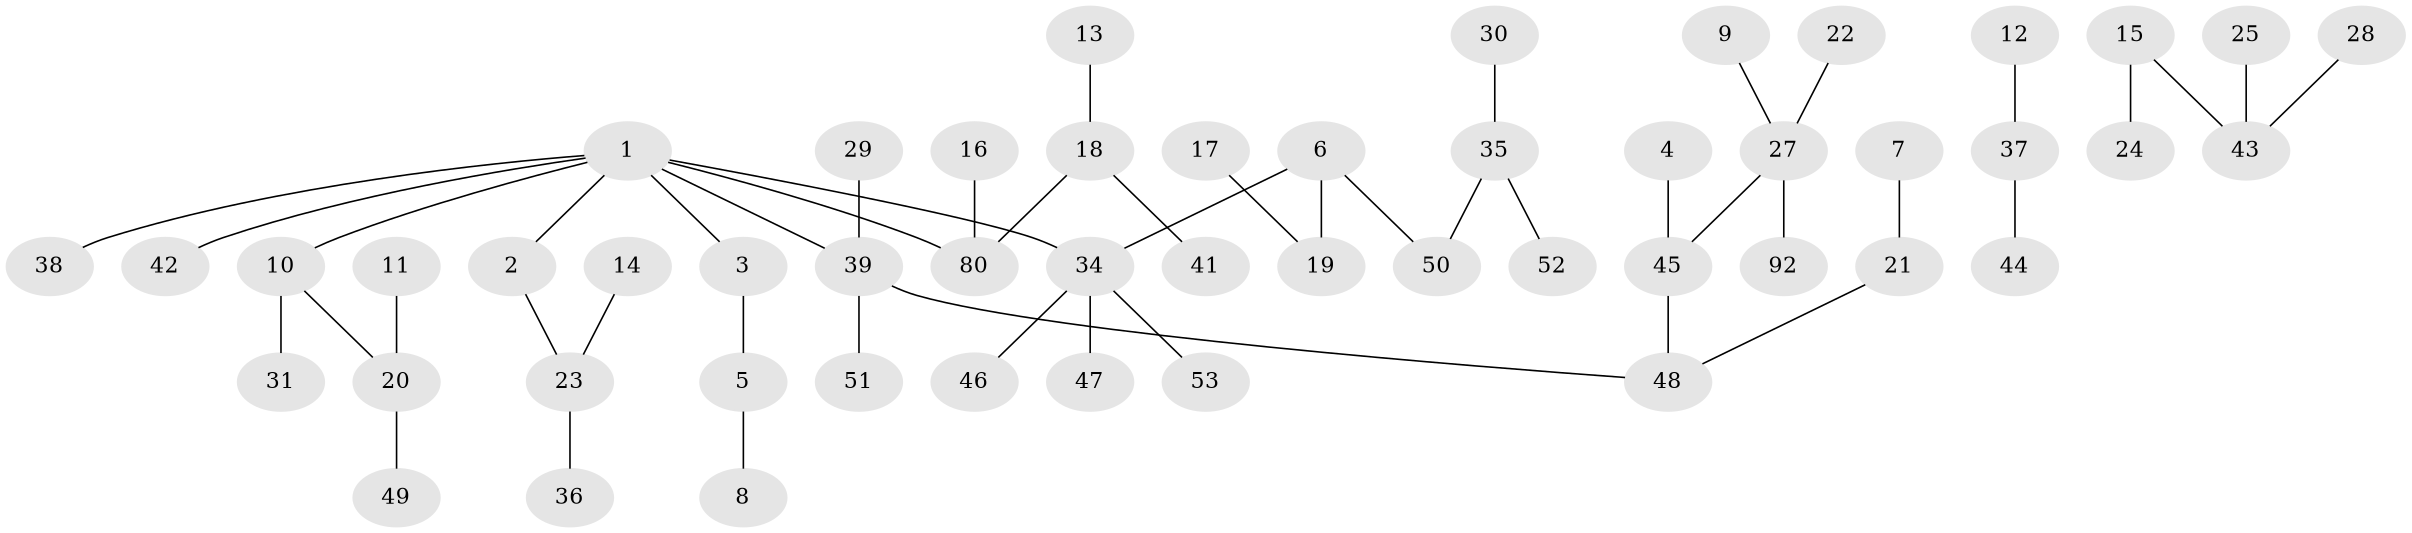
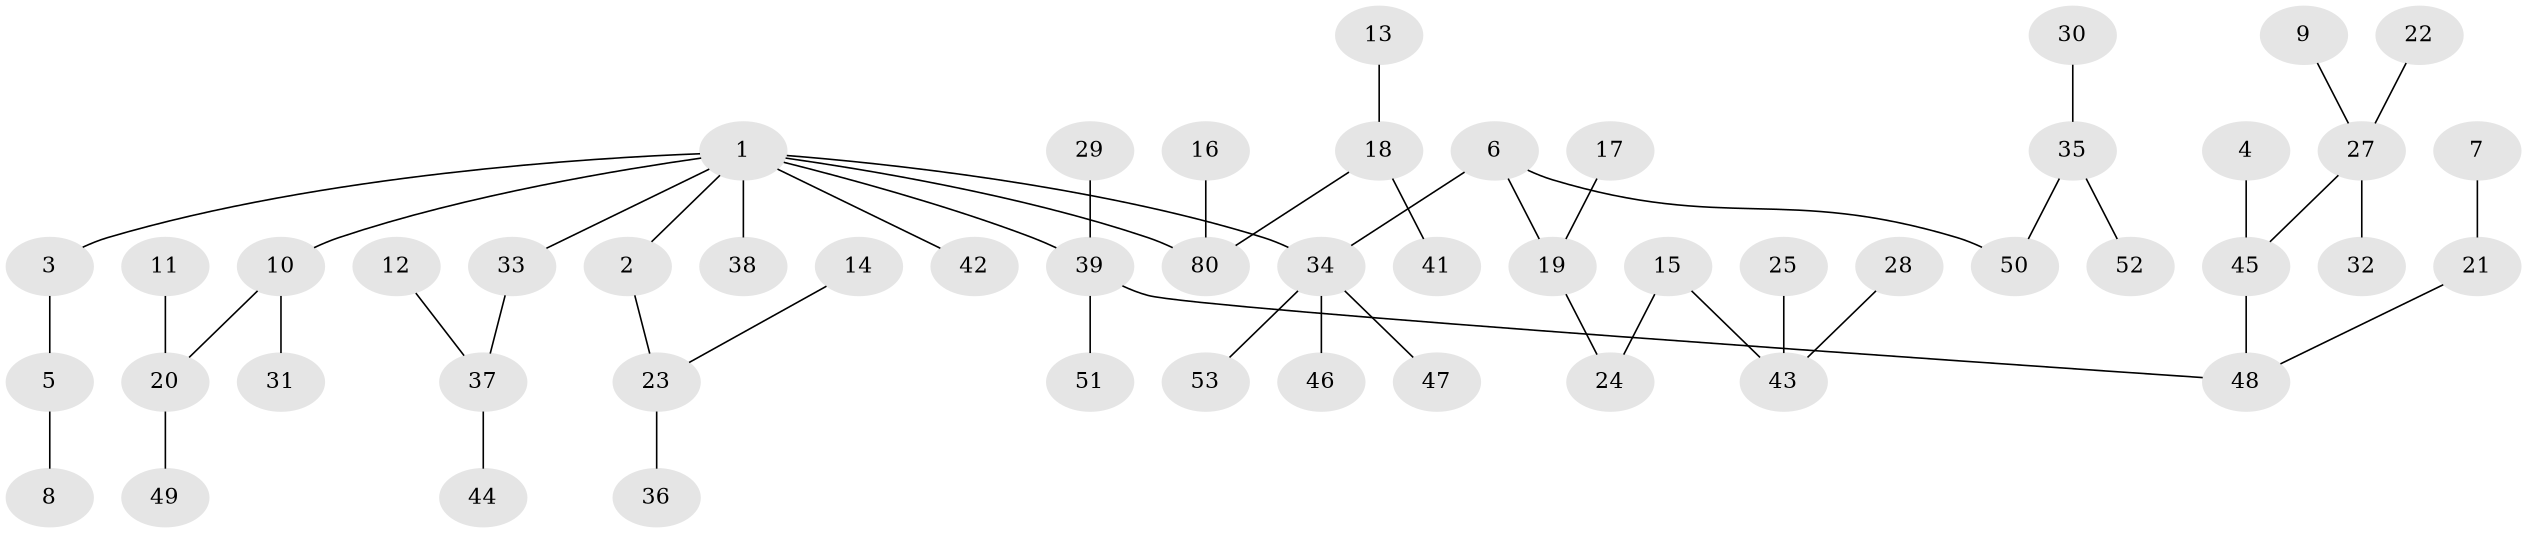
none -> (512, 267)
(1784, 267) -> (2362, 267)
none -> (1581, 323)
